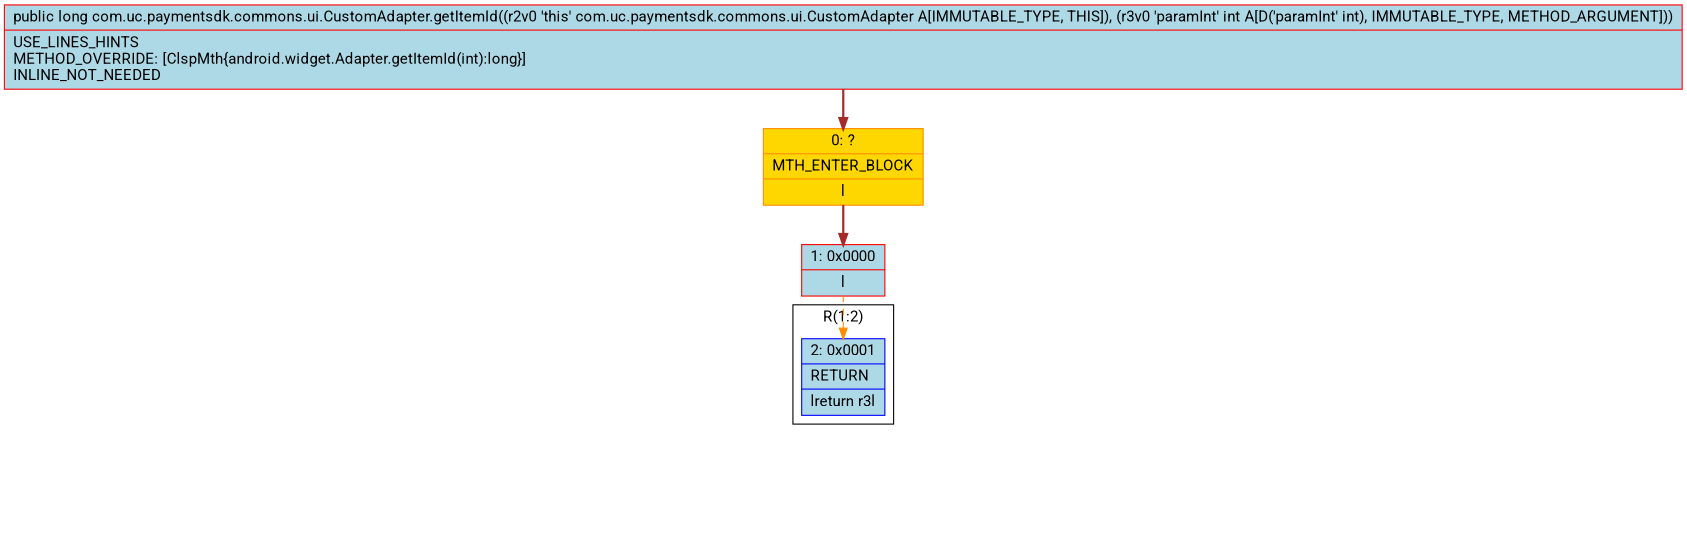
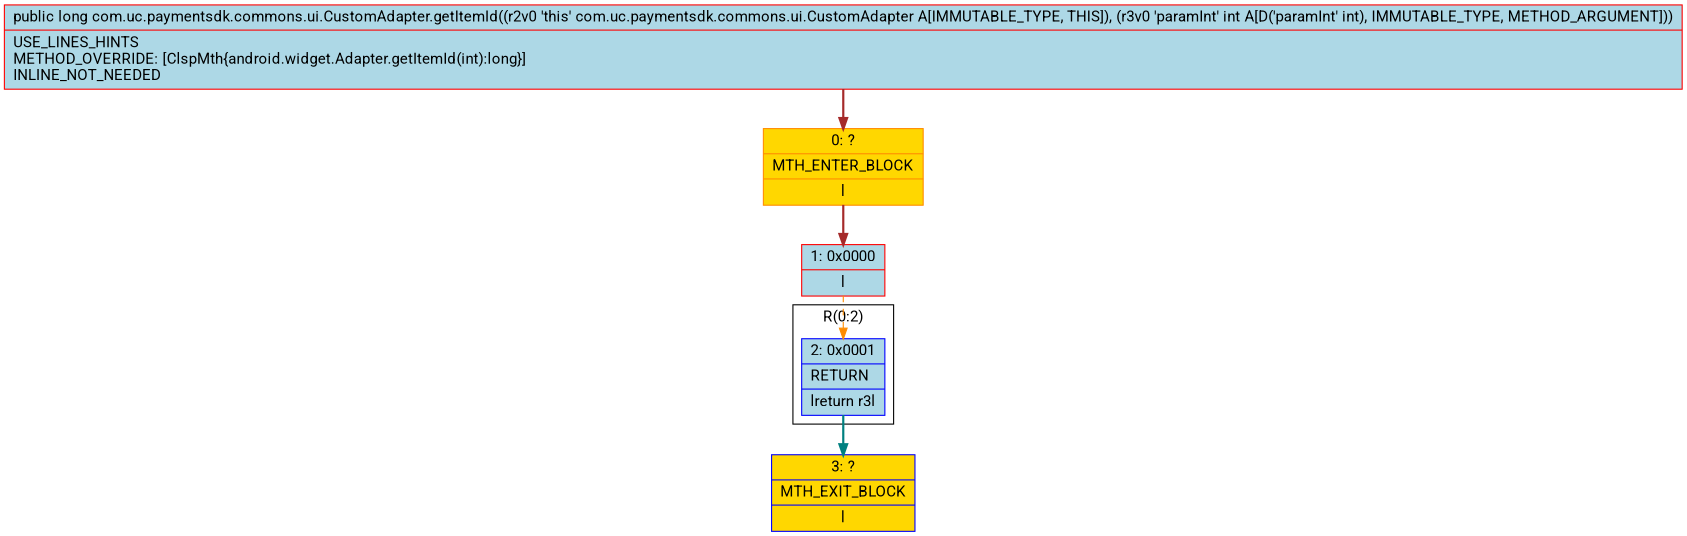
(843, 317) -> (843, 317)
none -> (843, 493)
